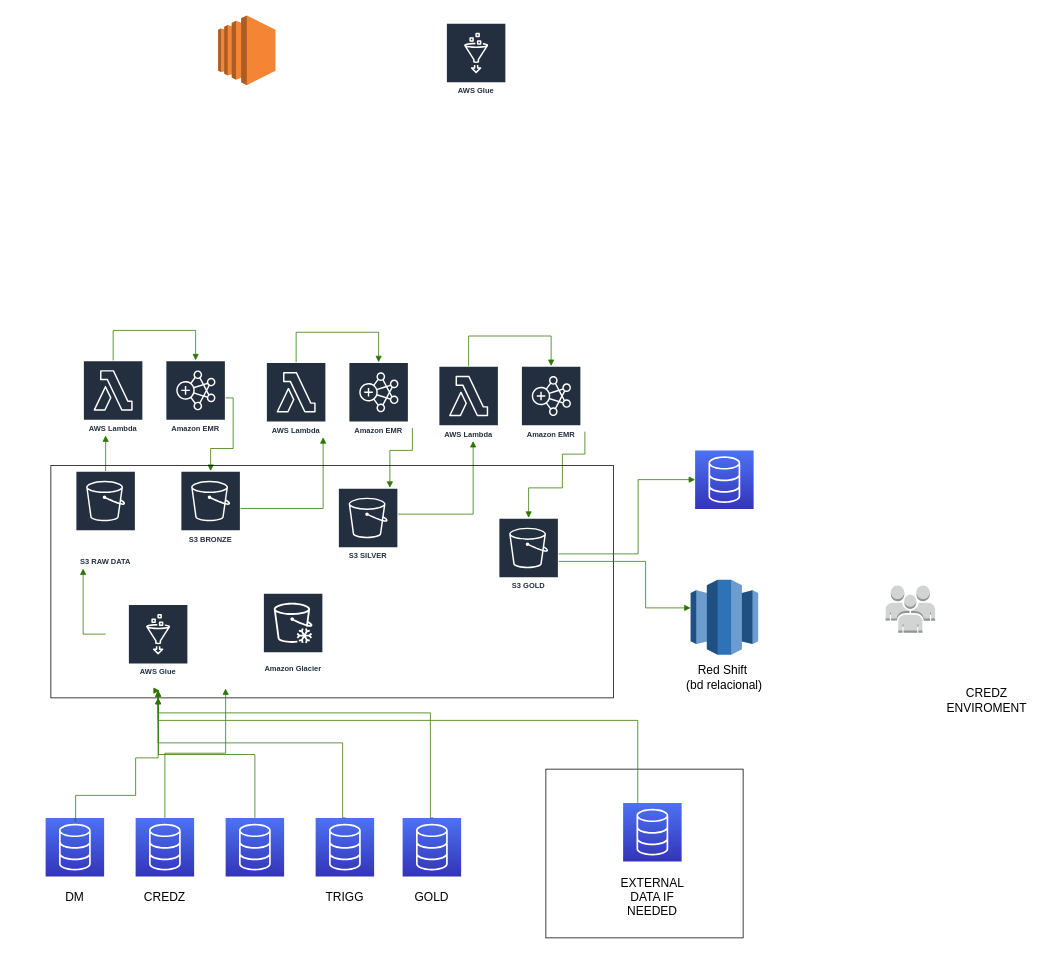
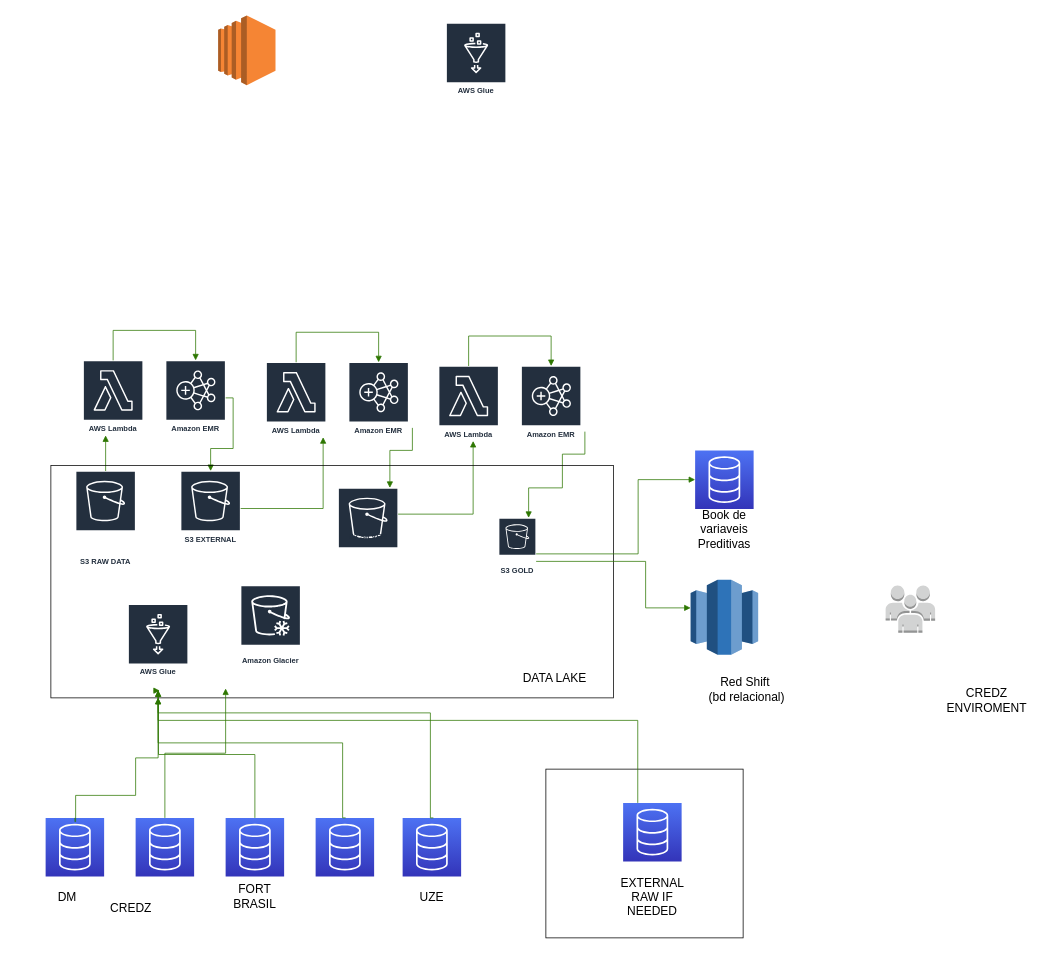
(368, 525) -> (368, 516)
none -> (724, 529)
(210, 539) -> (210, 539)
(528, 555) -> (517, 548)
(83, 634) -> none
(293, 634) -> (270, 627)
none -> (555, 677)
(724, 677) -> (747, 689)
(90, 780) -> (79, 780)
(75, 897) -> (67, 897)
(165, 897) -> (131, 908)
none -> (255, 897)
(345, 897) -> none
(432, 897) -> (432, 897)
(652, 897) -> (652, 897)
